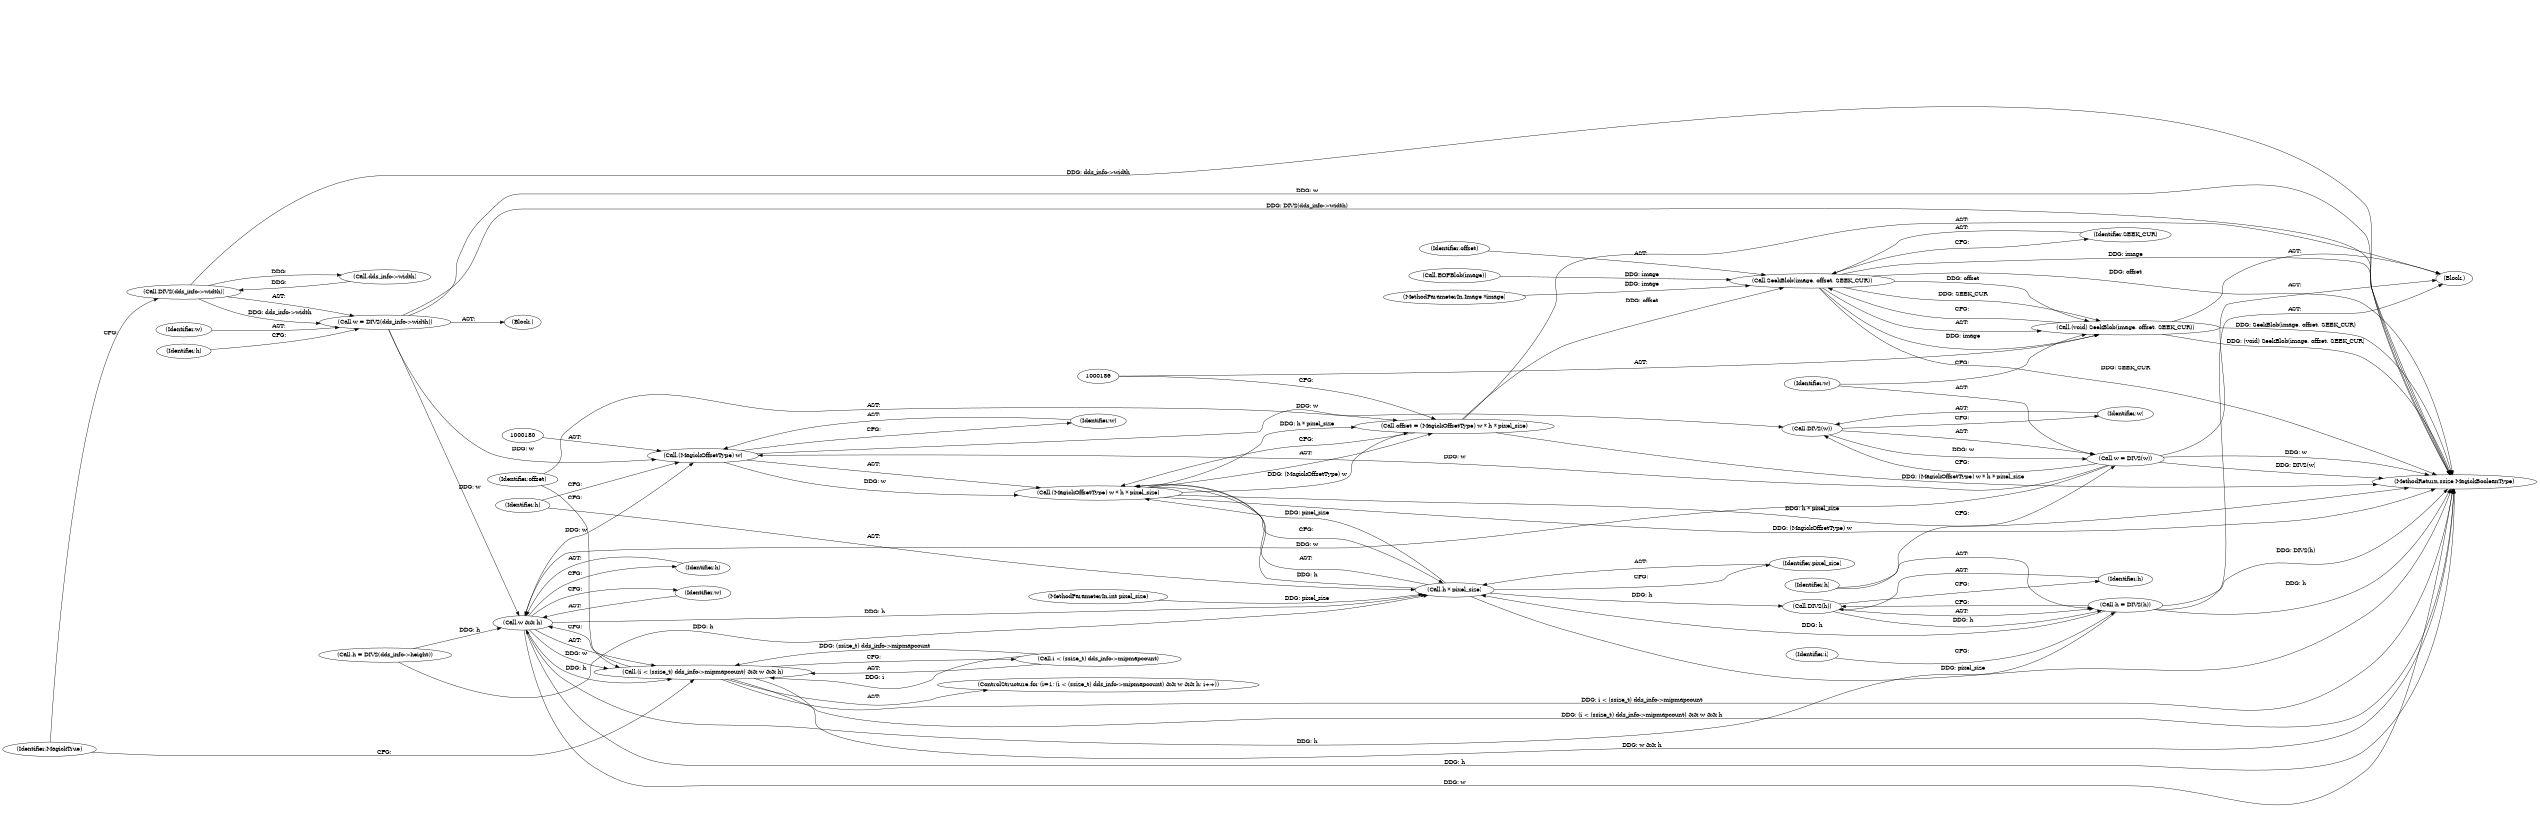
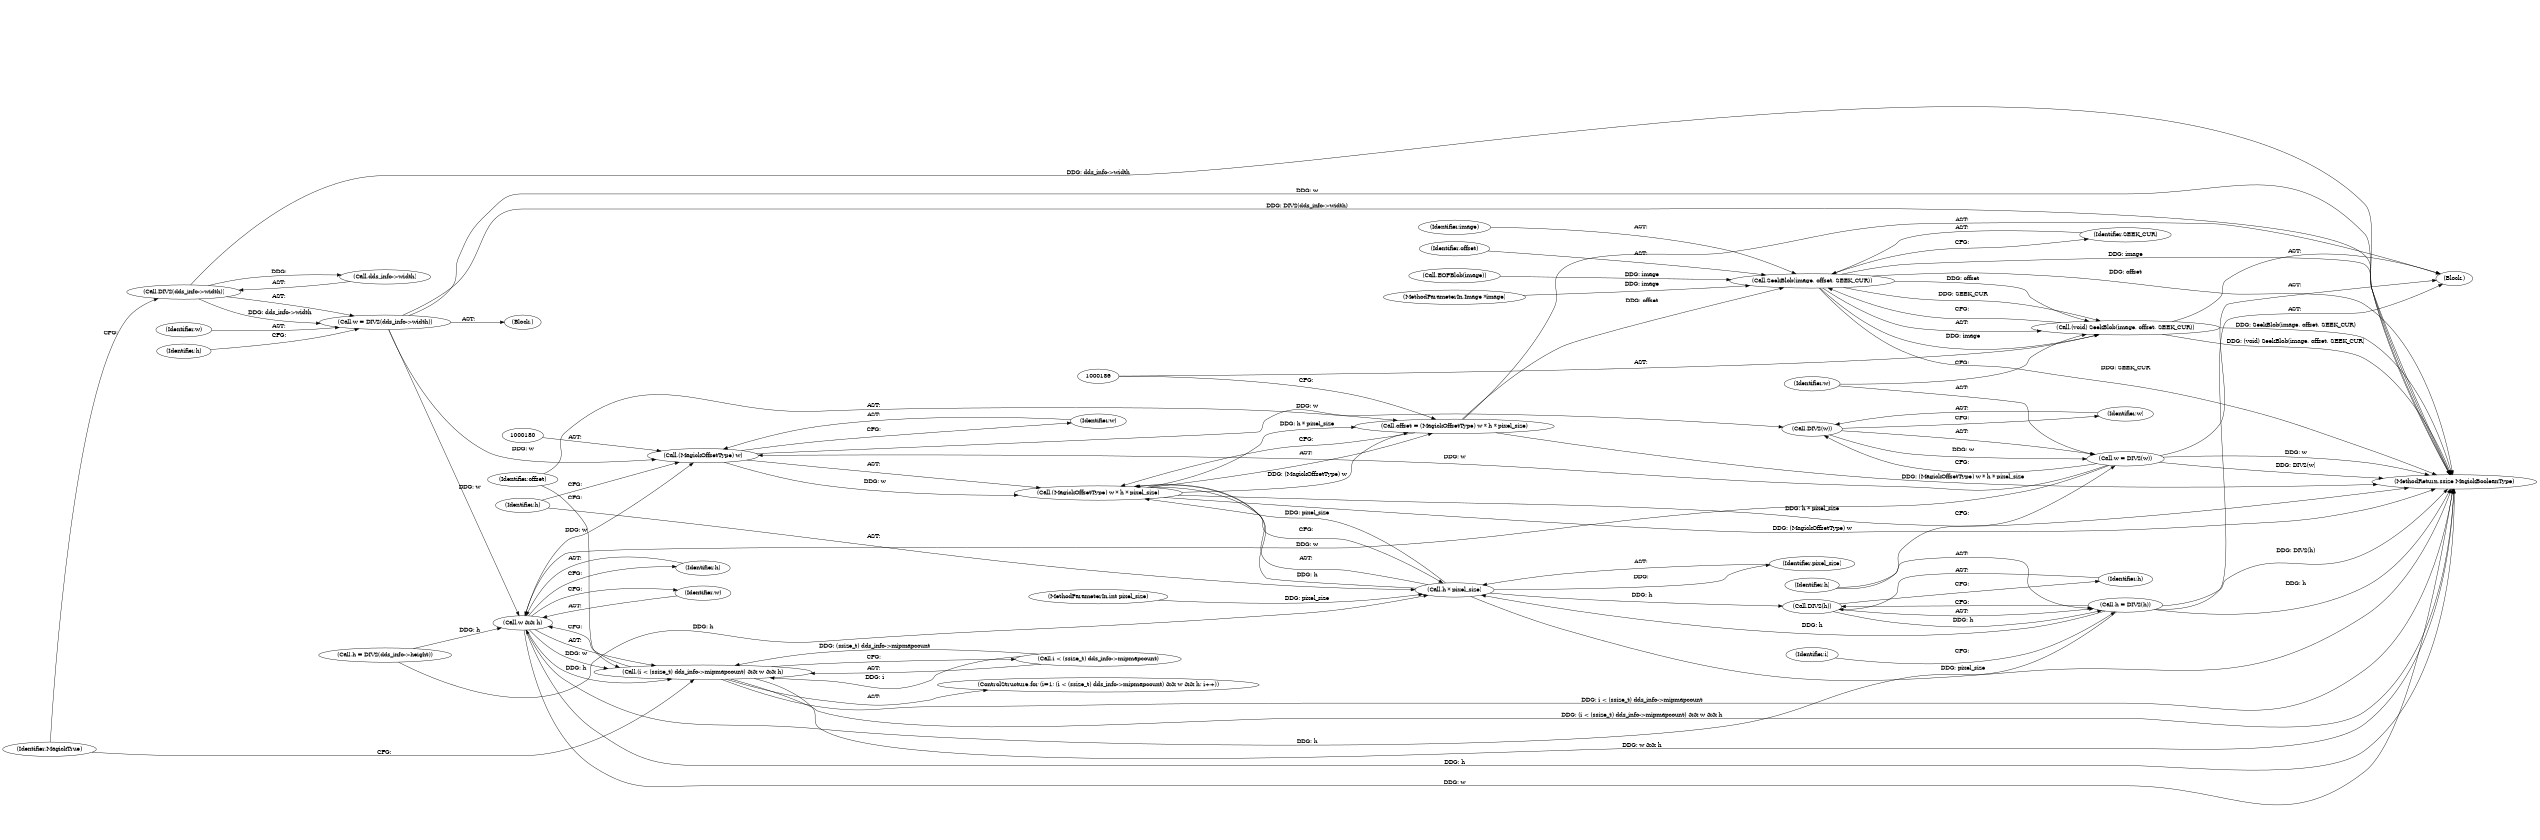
none -> (1455, 227)
(280, 283) -> (280, 283)
(1642, 577) -> (1642, 577)
(987, 614) -> none
